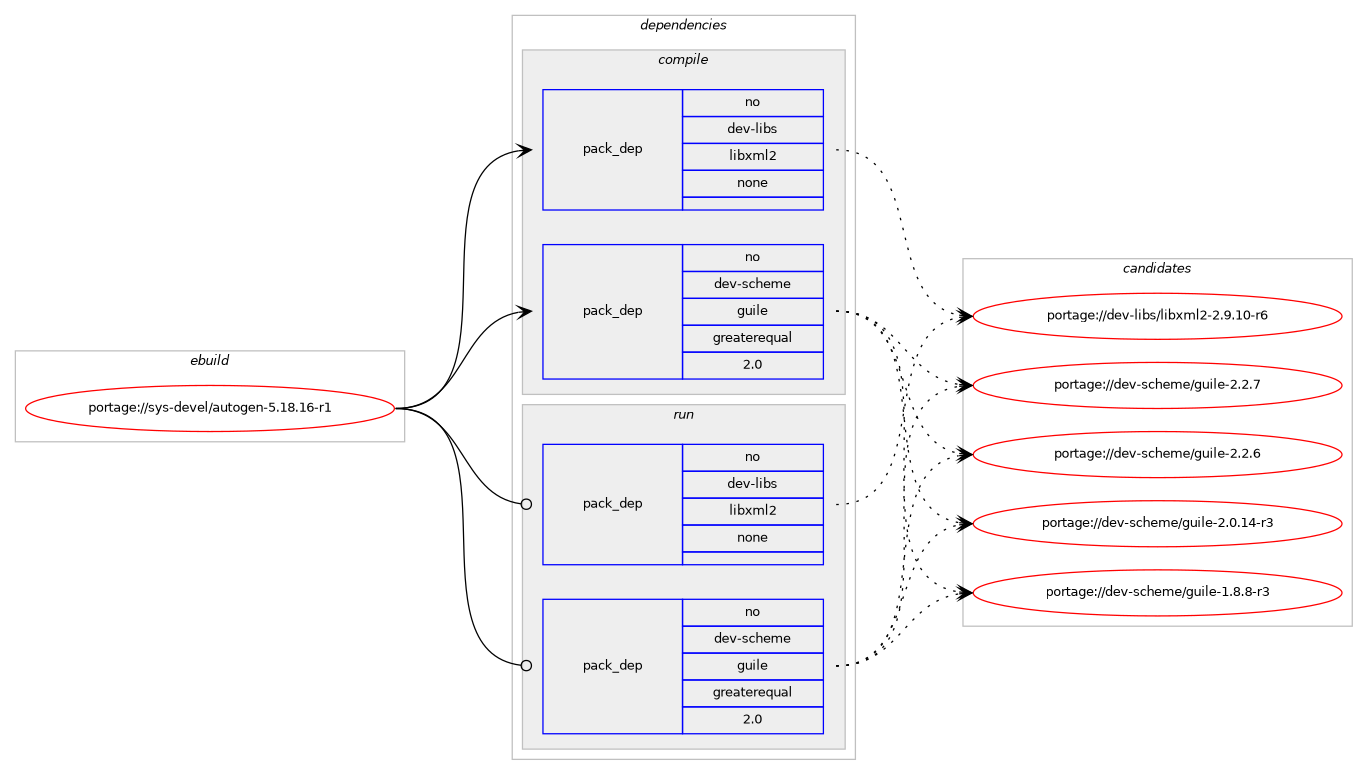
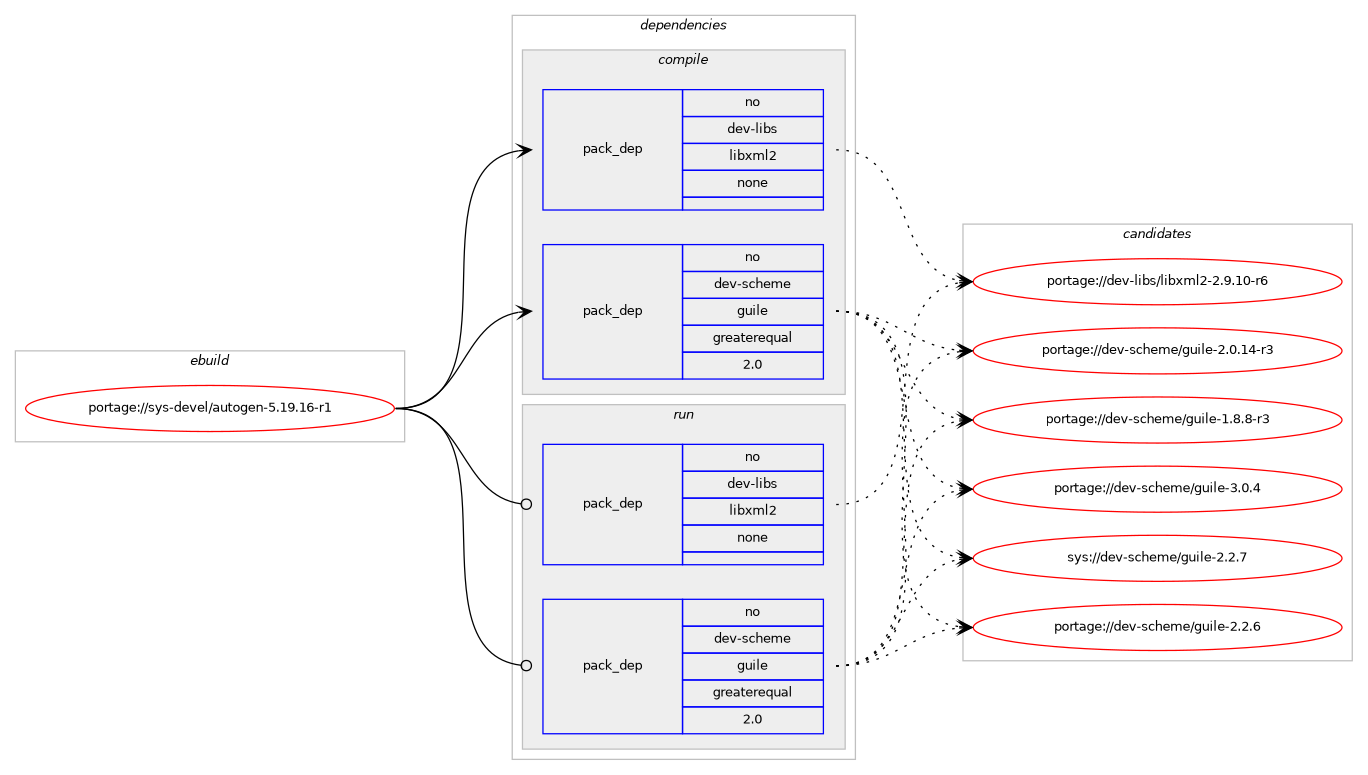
(1158, 385) -> (1158, 558)
(210, 408) -> (210, 408)
none -> (1158, 489)
